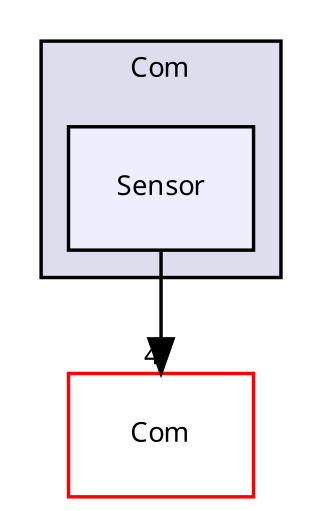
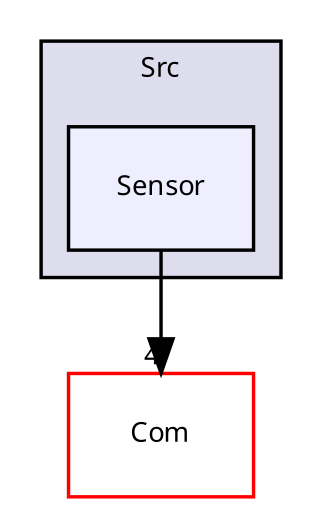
(161, 70) -> (161, 70)
